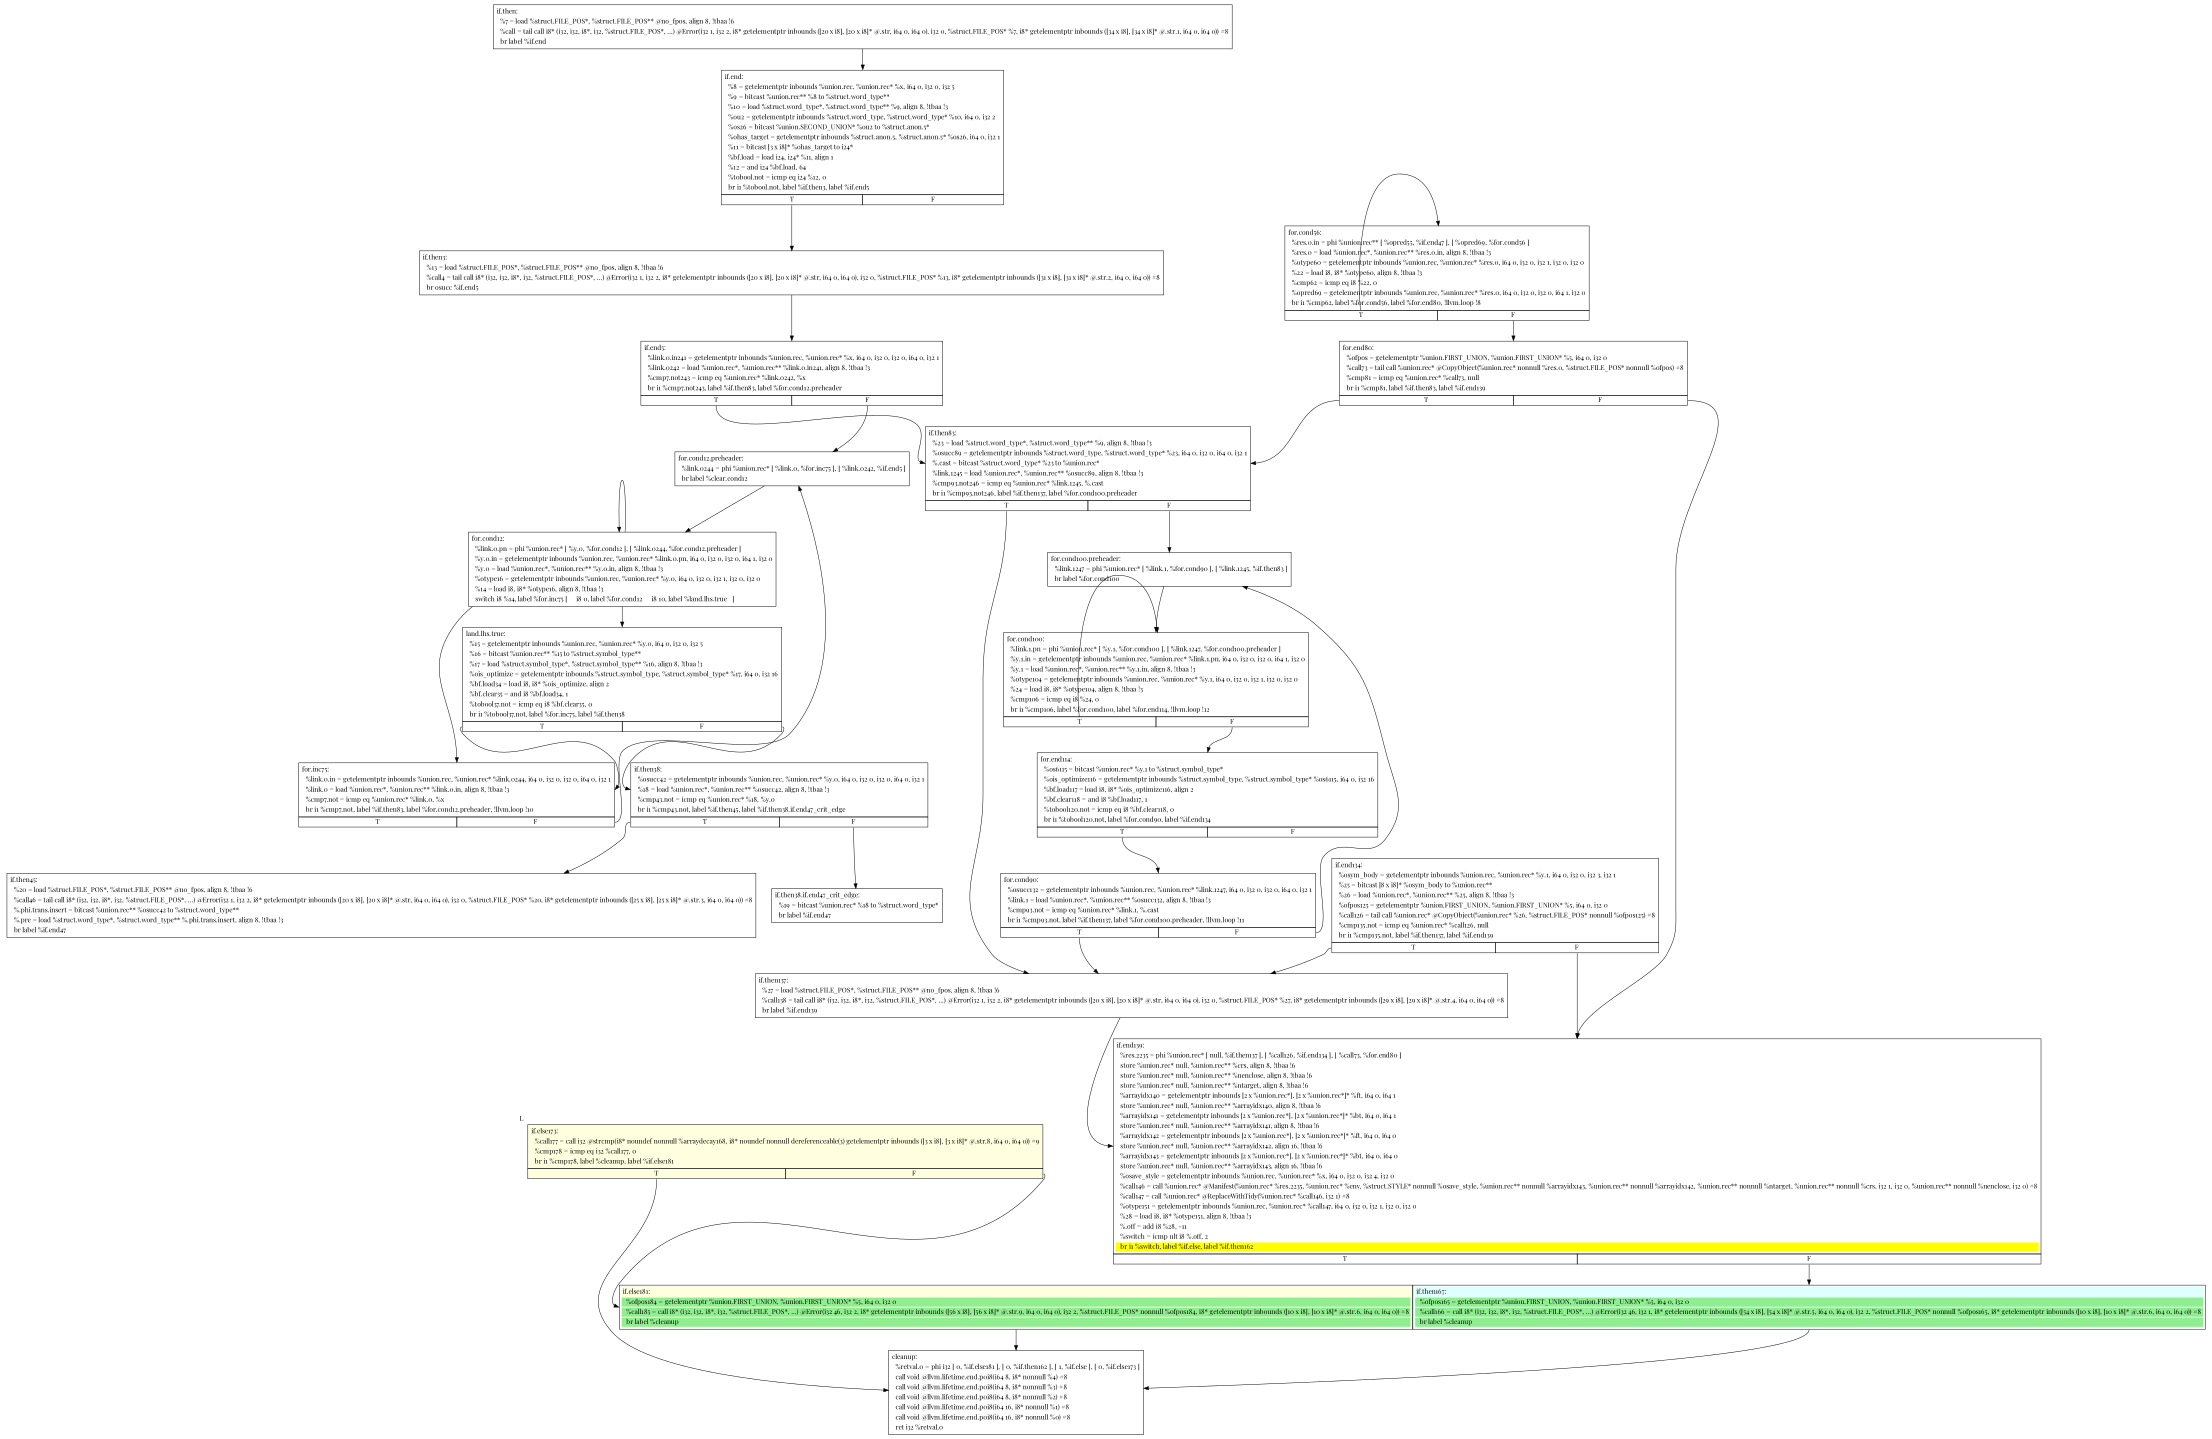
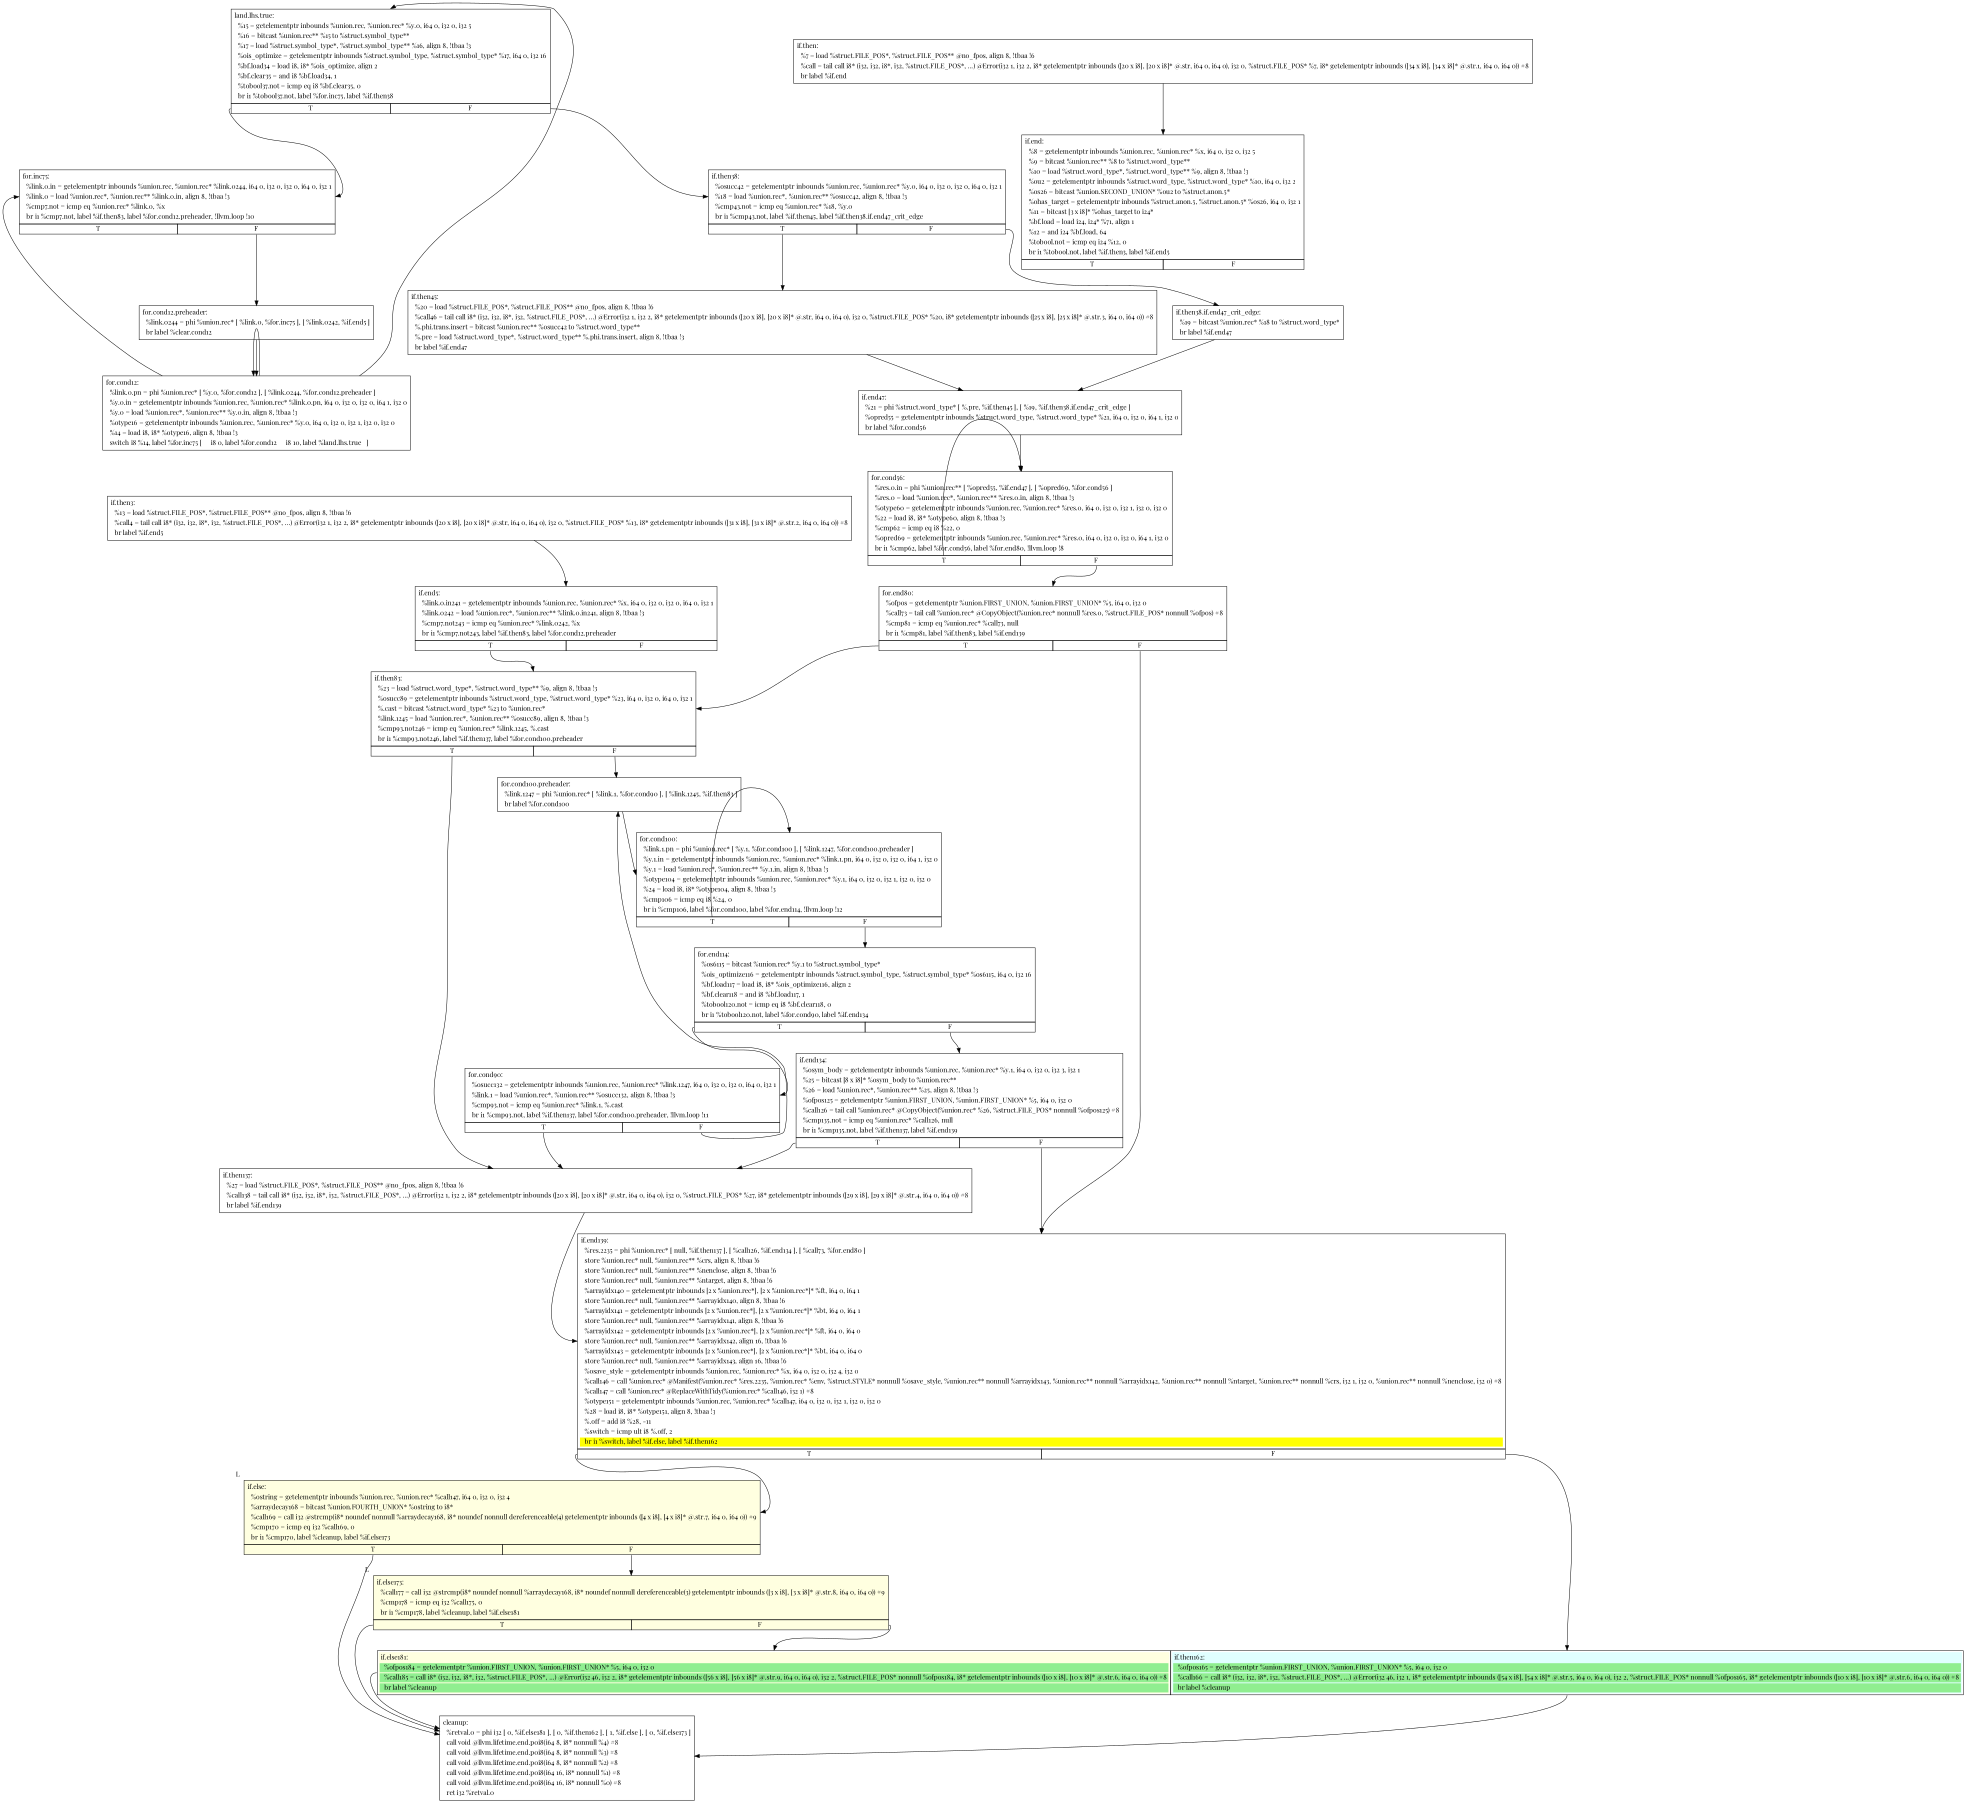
(779, 157) -> (1080, 222)
(792, 226) -> none
(451, 288) -> (137, 533)
none -> (1020, 413)
(858, 431) -> none
none -> (953, 1041)
(584, 1151) -> (430, 1603)
(1432, 1292) -> (1189, 1657)
none -> (502, 1517)
